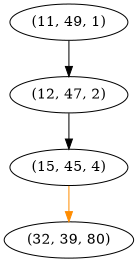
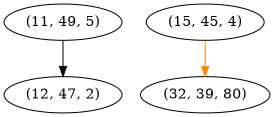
(69, 22) -> (63, 22)
(69, 126) -> none
